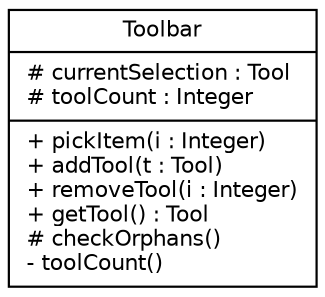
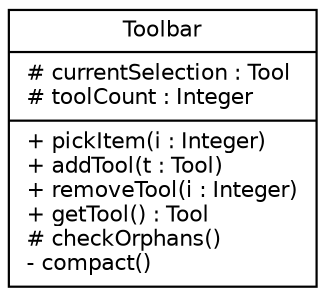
(95, 263) -> (90, 263)
